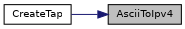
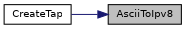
(145, 14) -> (145, 14)
